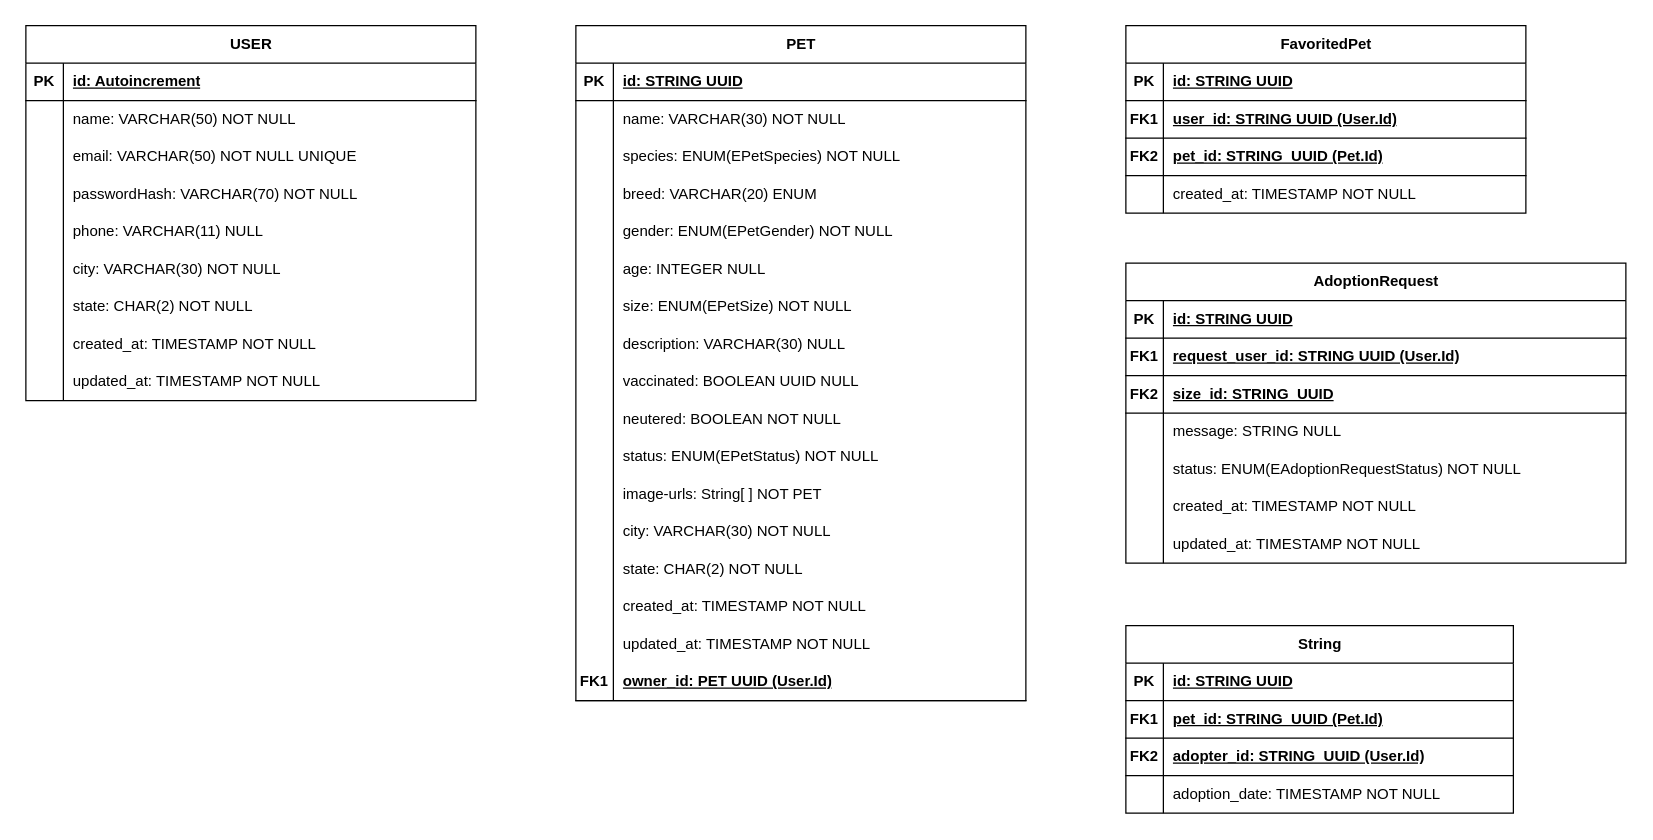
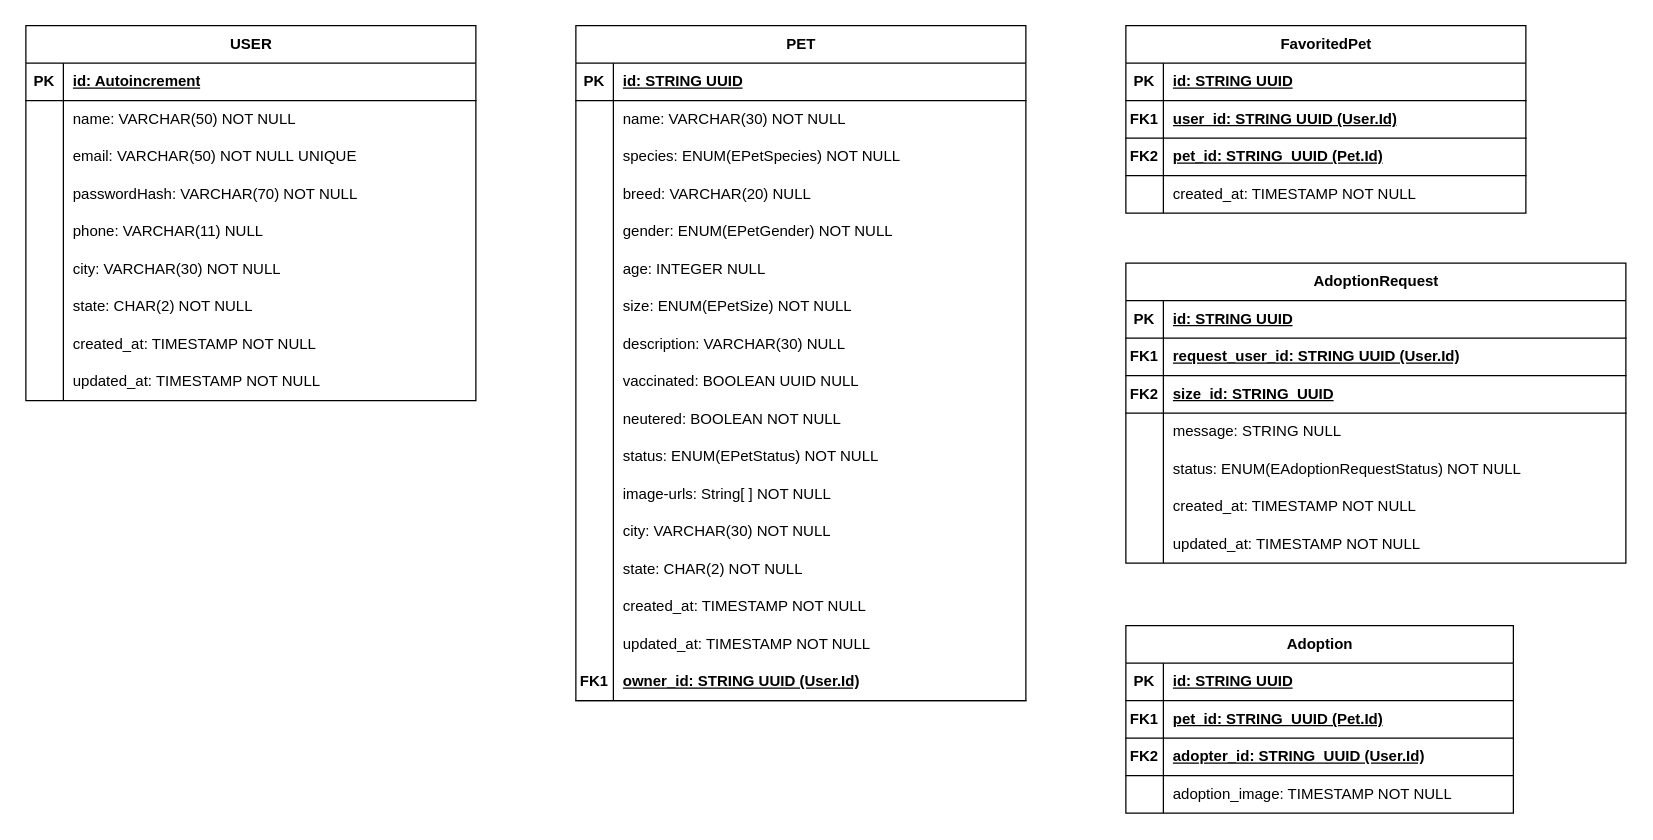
(714, 194) -> (714, 194)
(729, 494) -> (734, 494)
(1320, 644) -> (1320, 644)
(729, 682) -> (742, 682)
(1302, 794) -> (1304, 794)
